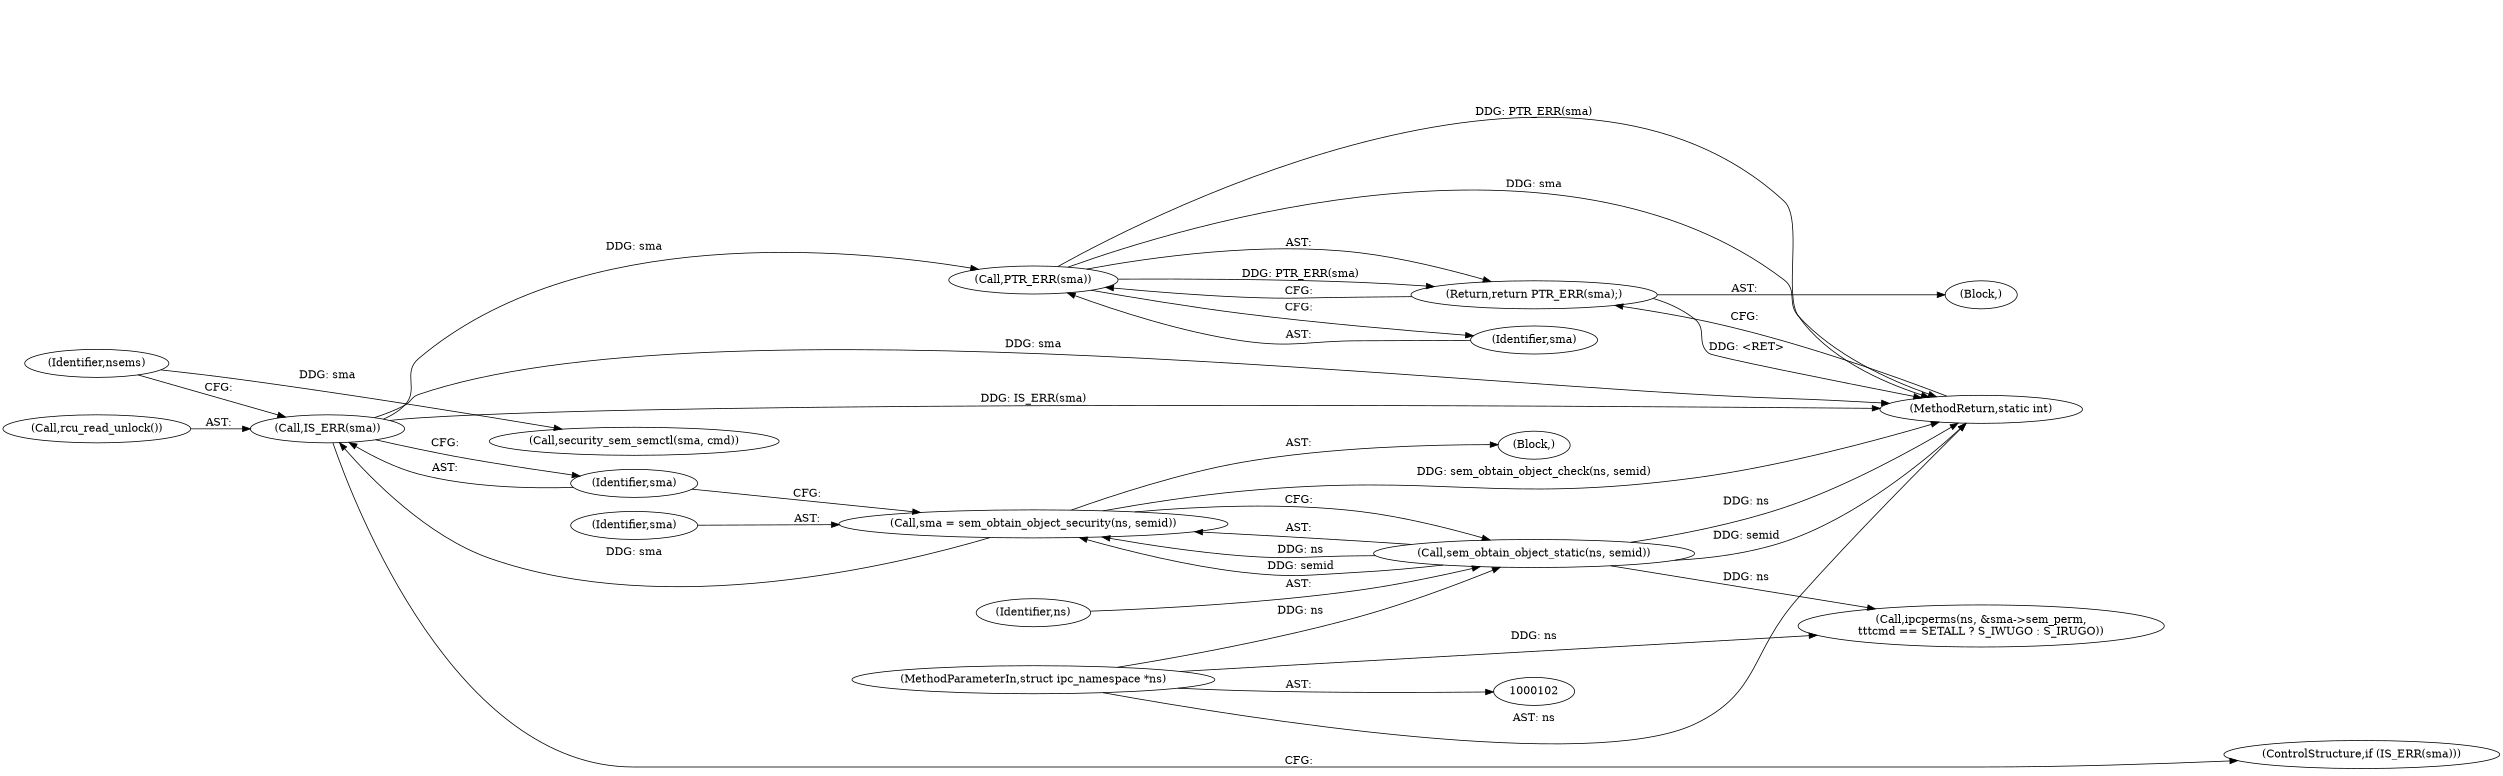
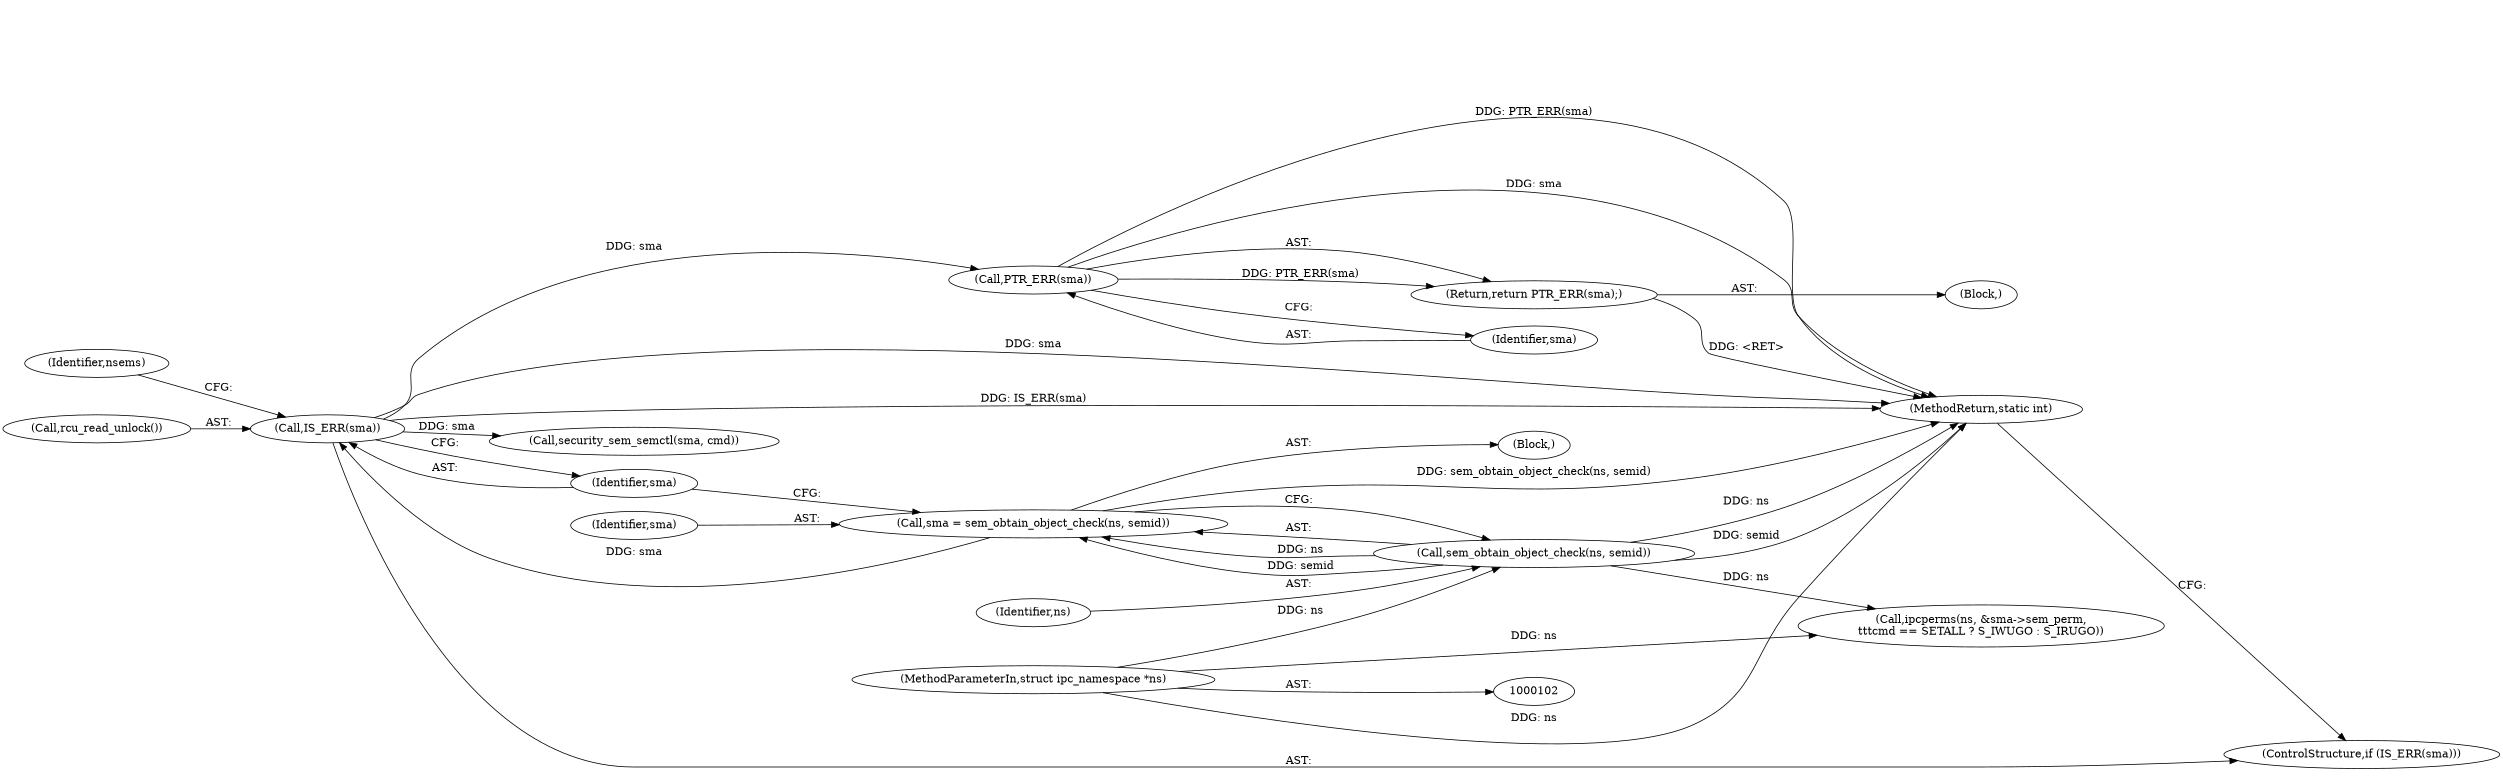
(1263, 298) -> none
(1787, 342) -> (2169, 579)
(358, 396) -> (448, 434)
(1033, 524) -> (1033, 524)
(1534, 553) -> (1534, 553)
(1534, 718) -> (1534, 718)
(1301, 761) -> (1301, 761)
